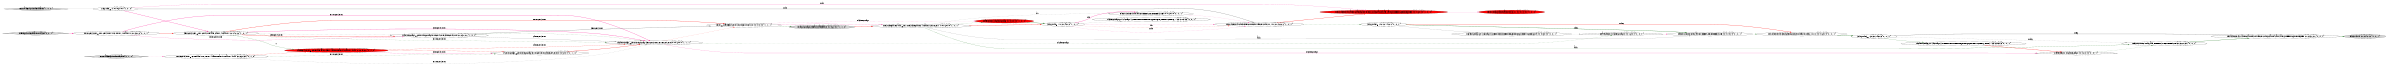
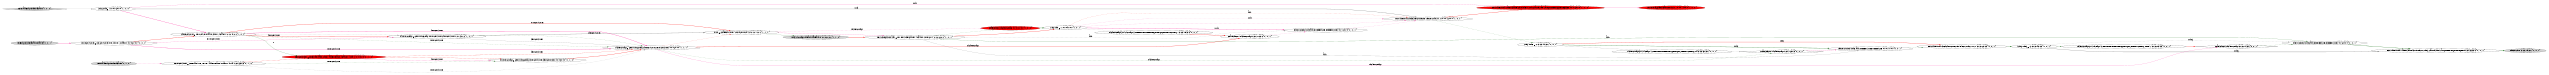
(36, 33) -> (35, 43)
none -> (1250, 37)
(116, 57) -> (114, 64)
